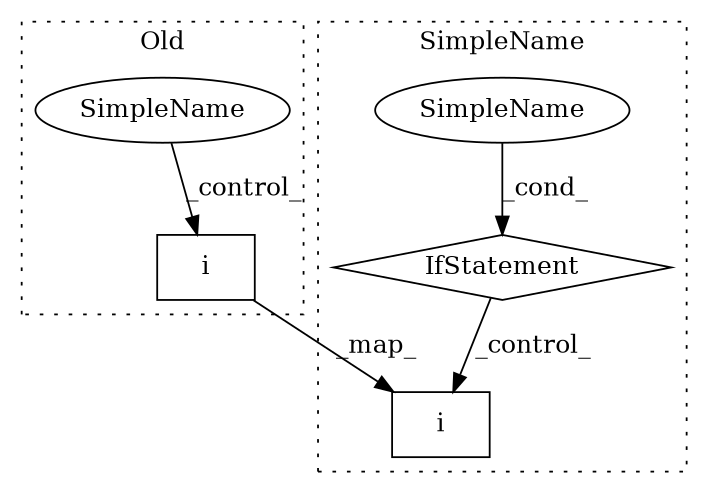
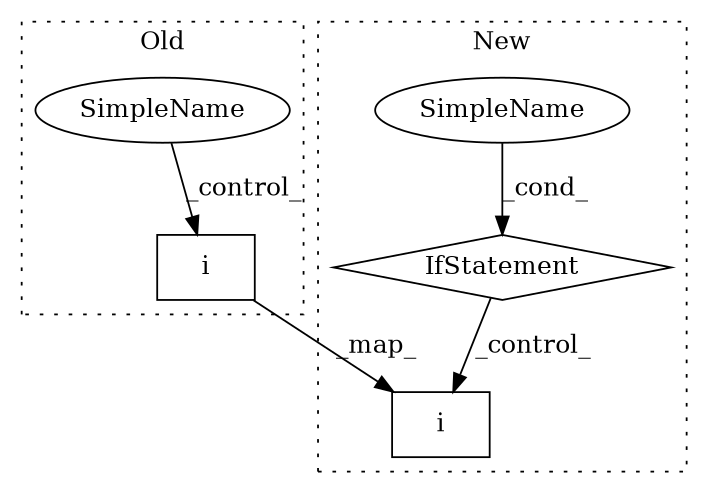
(502, 42) -> (502, 42)
